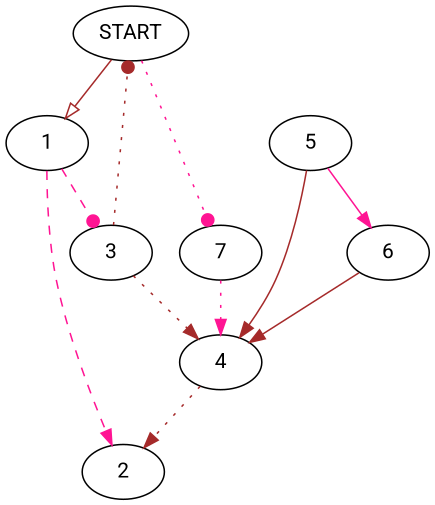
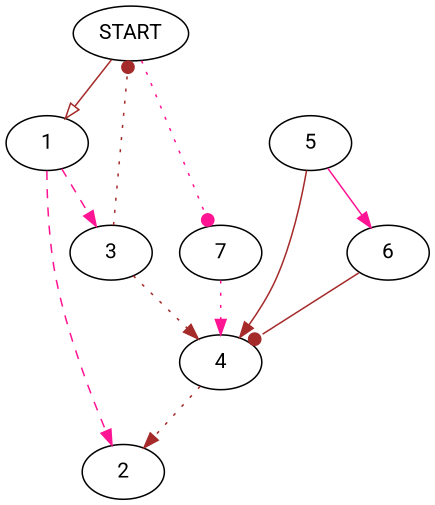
(75, 191) -> (75, 191)
(311, 303) -> (311, 303)
